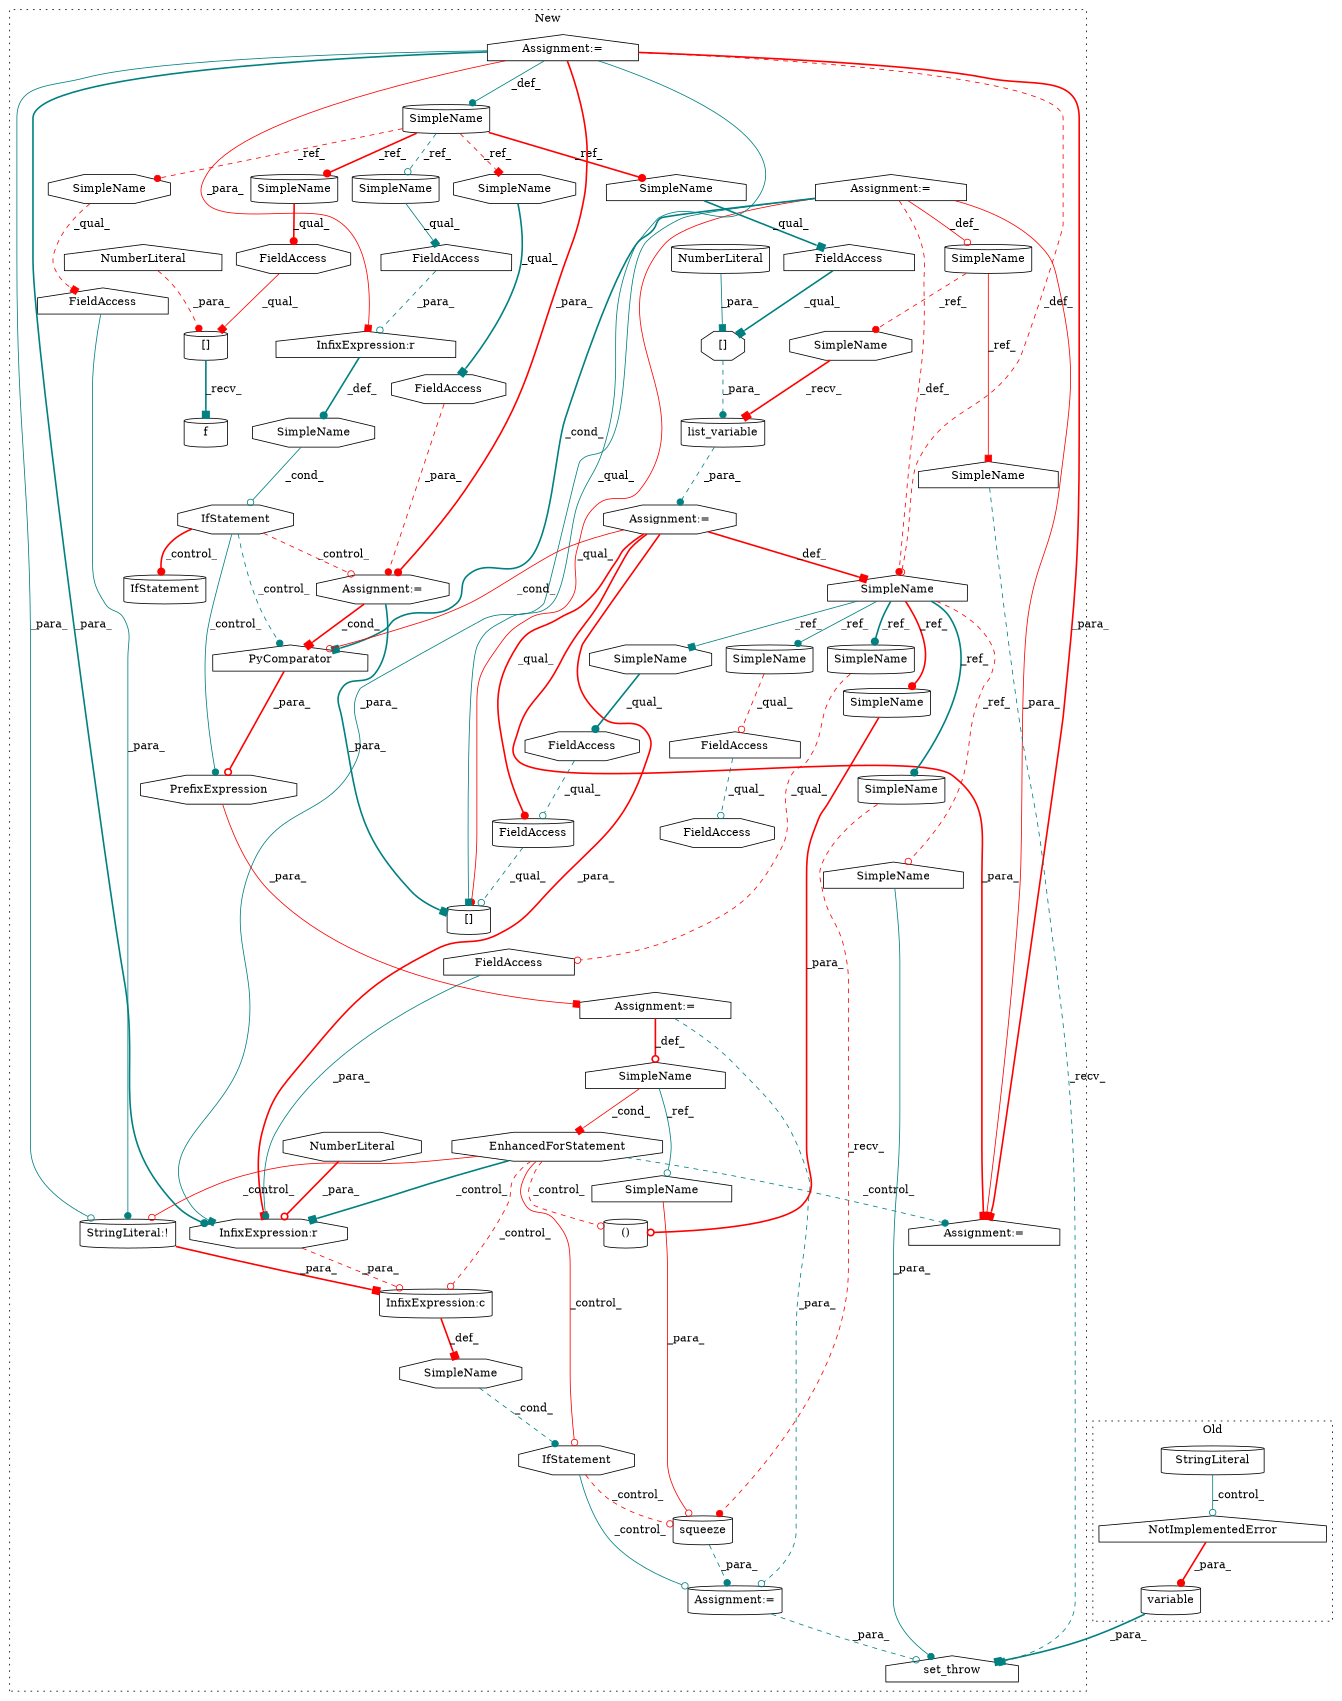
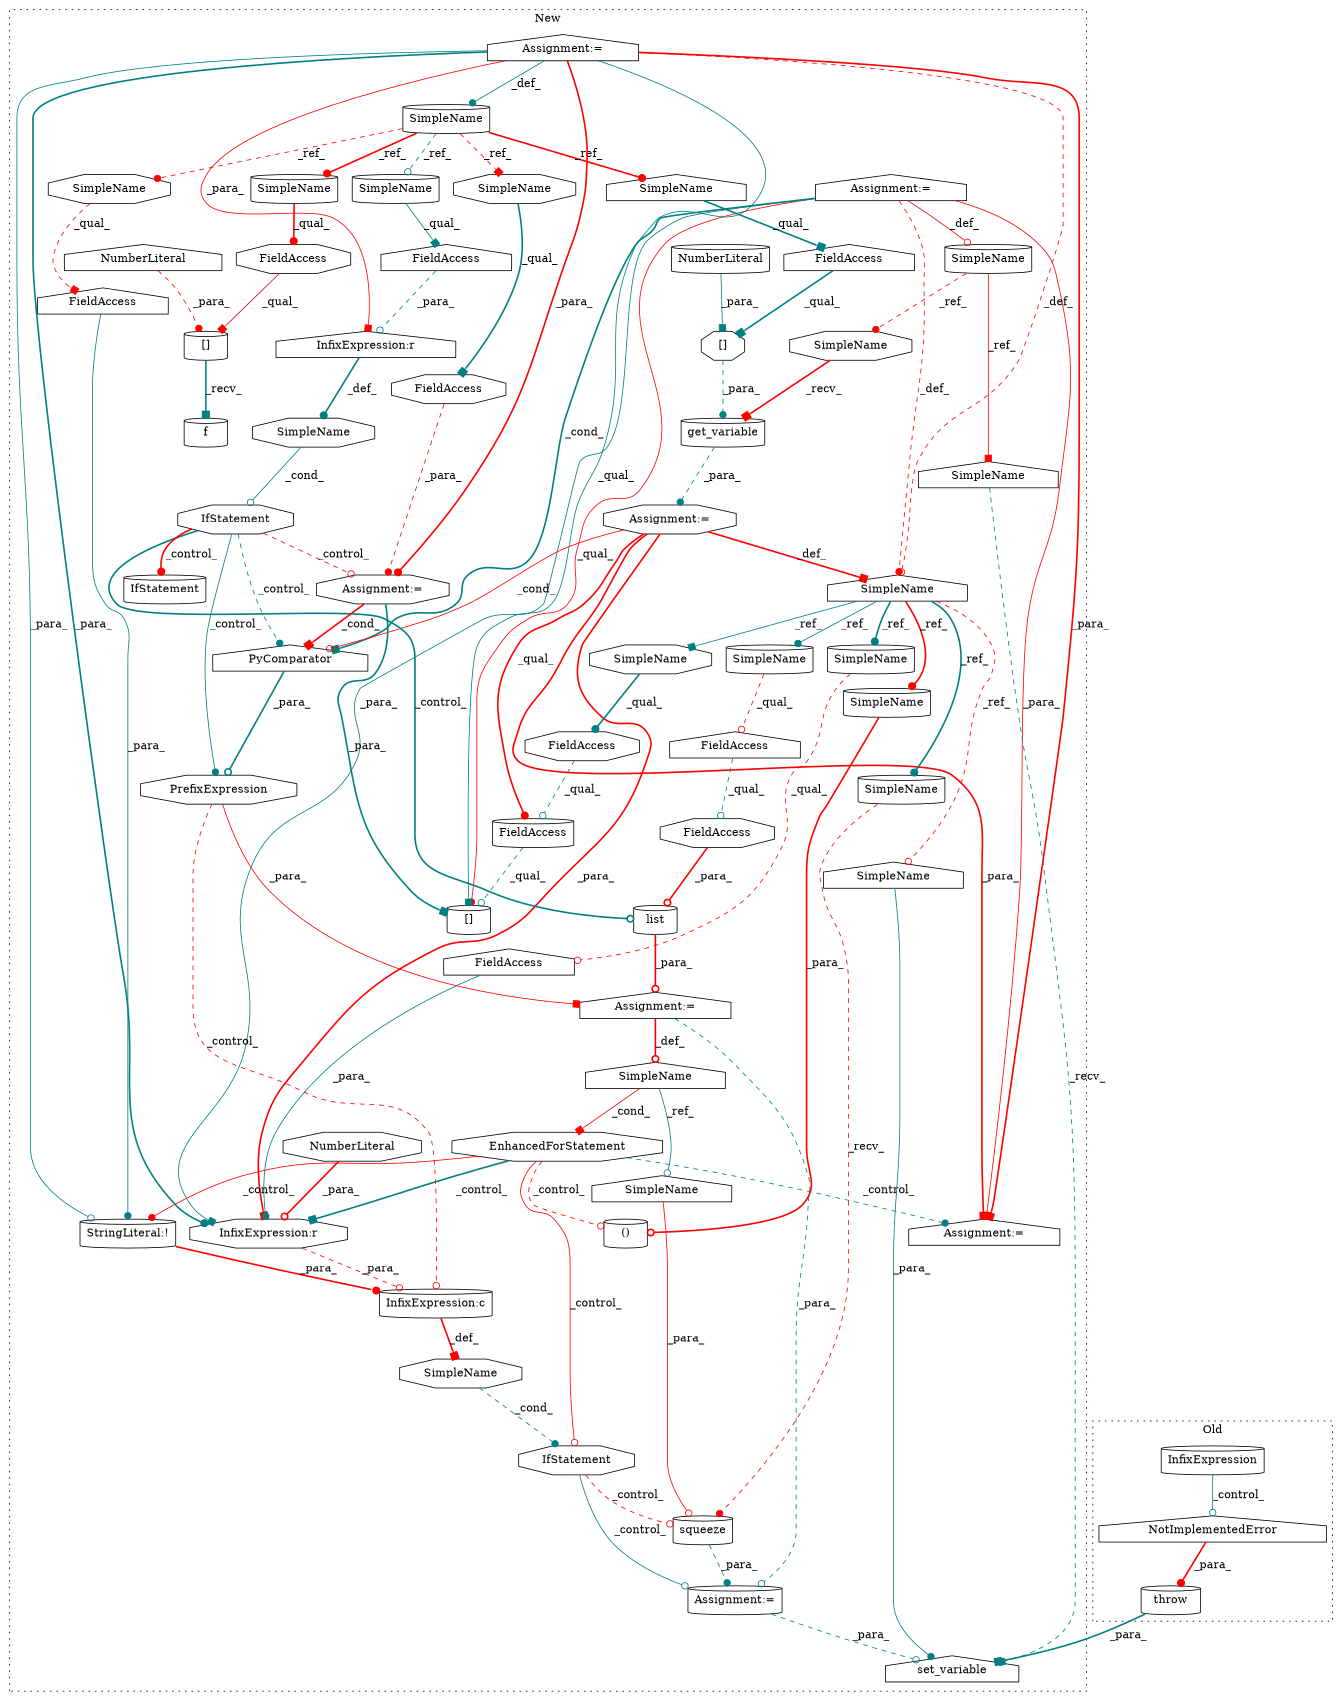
(723, 433) -> (723, 433)
(257, 720) -> (257, 720)
none -> (655, 920)
(312, 1164) -> (312, 1164)
(497, 1224) -> (271, 1078)
(273, 1269) -> (273, 1269)
(1213, 1460) -> (1213, 1460)
(1171, 1600) -> (1171, 1600)
(952, 1670) -> (952, 1670)
